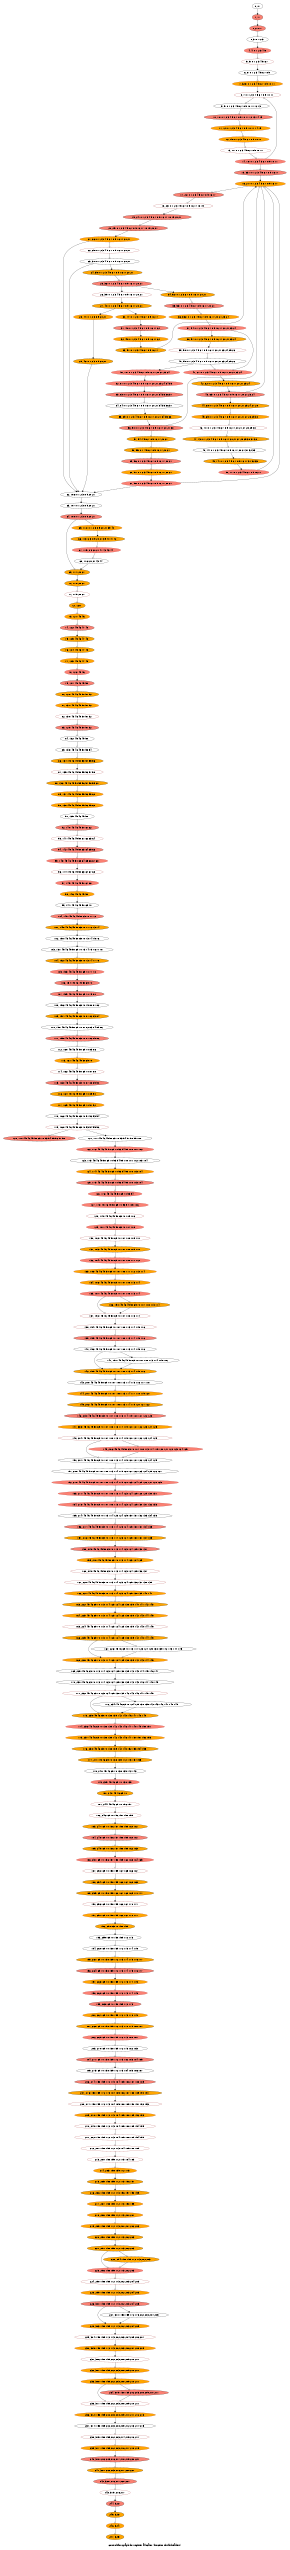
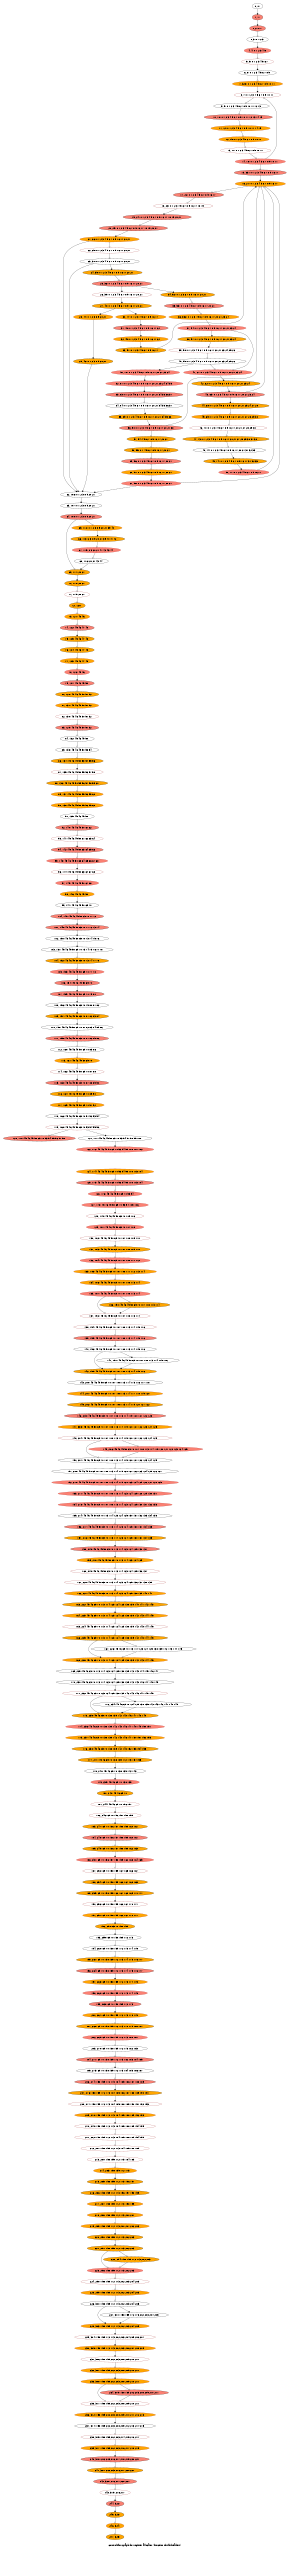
(77, 927) -> (77, 927)
(115, 1161) -> none
(115, 2304) -> (115, 2304)
